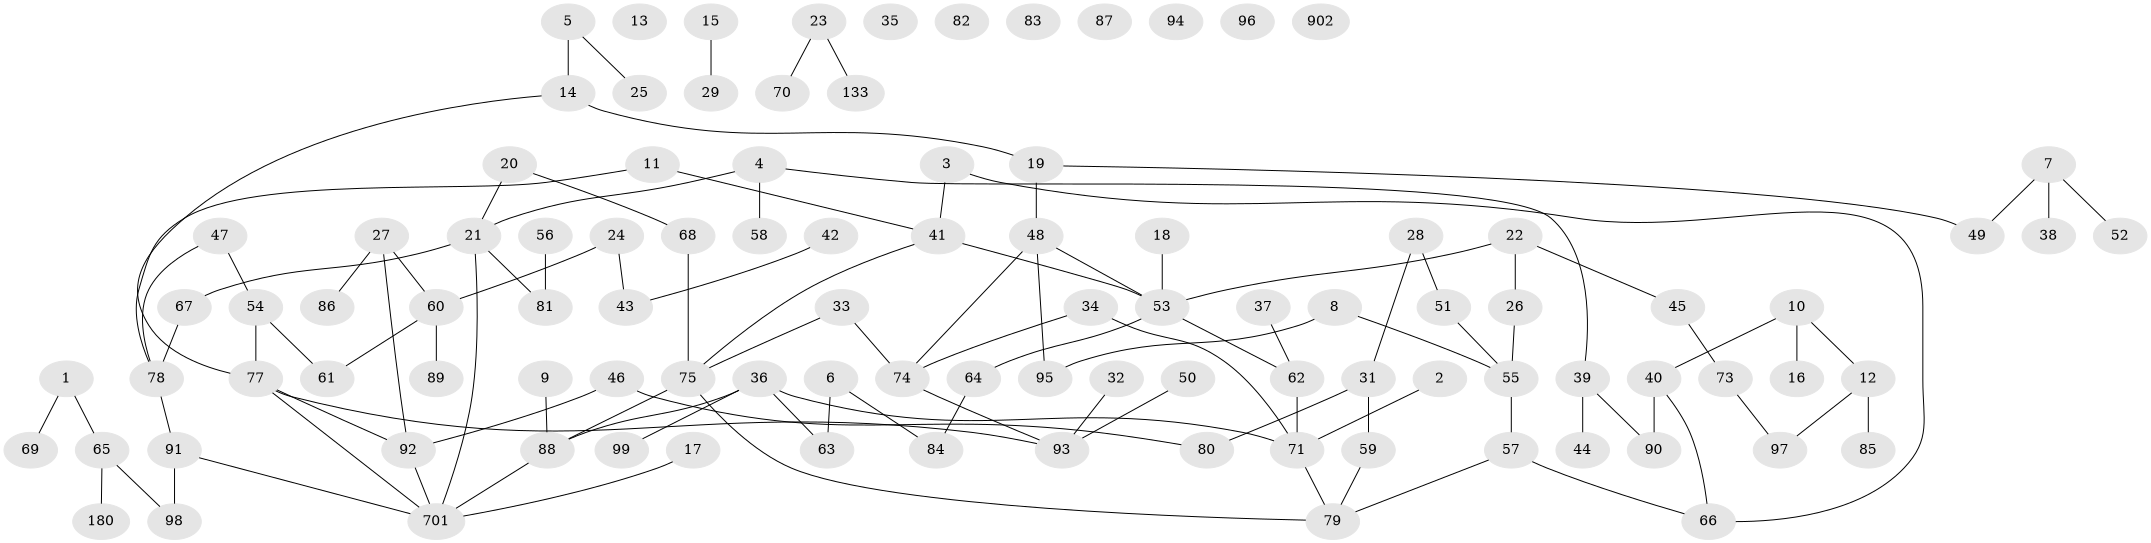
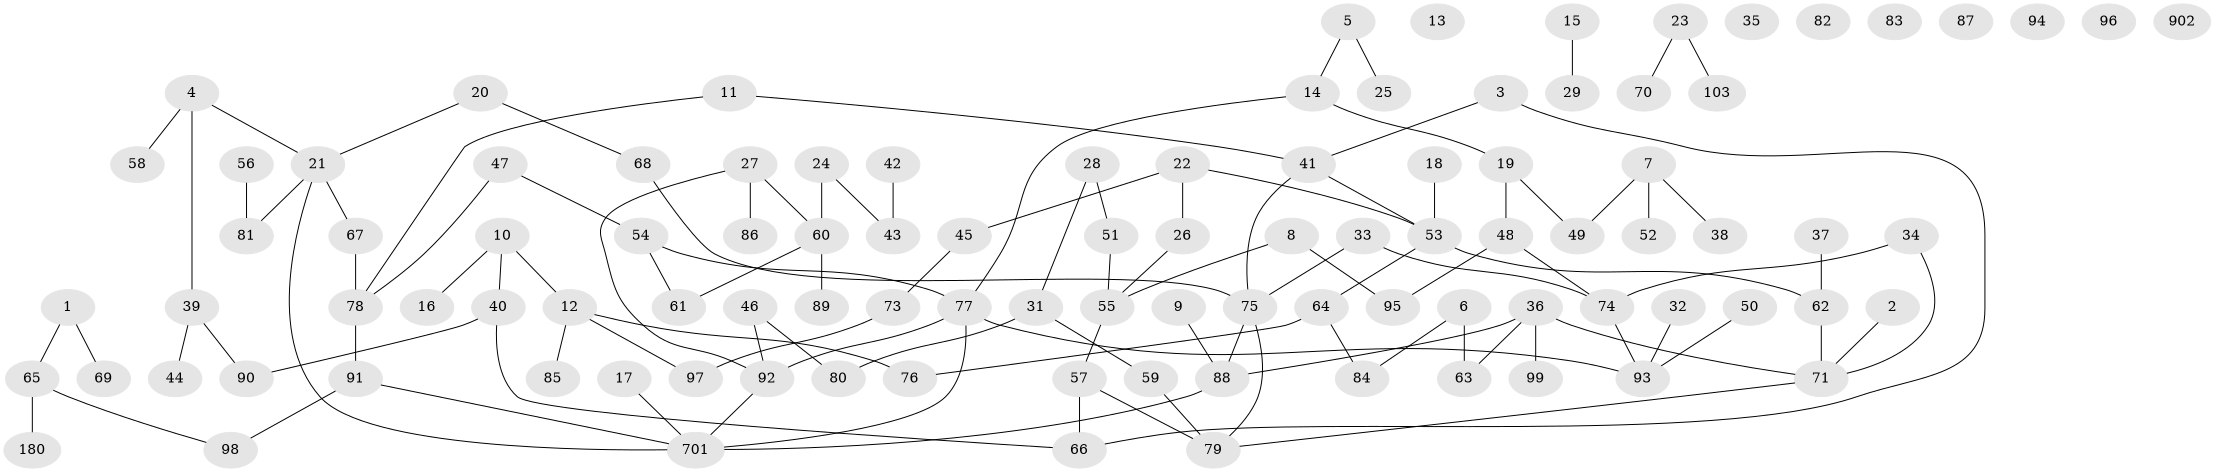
(856, 93) -> (1717, 93)
(1099, 272) -> none
none -> (910, 379)
